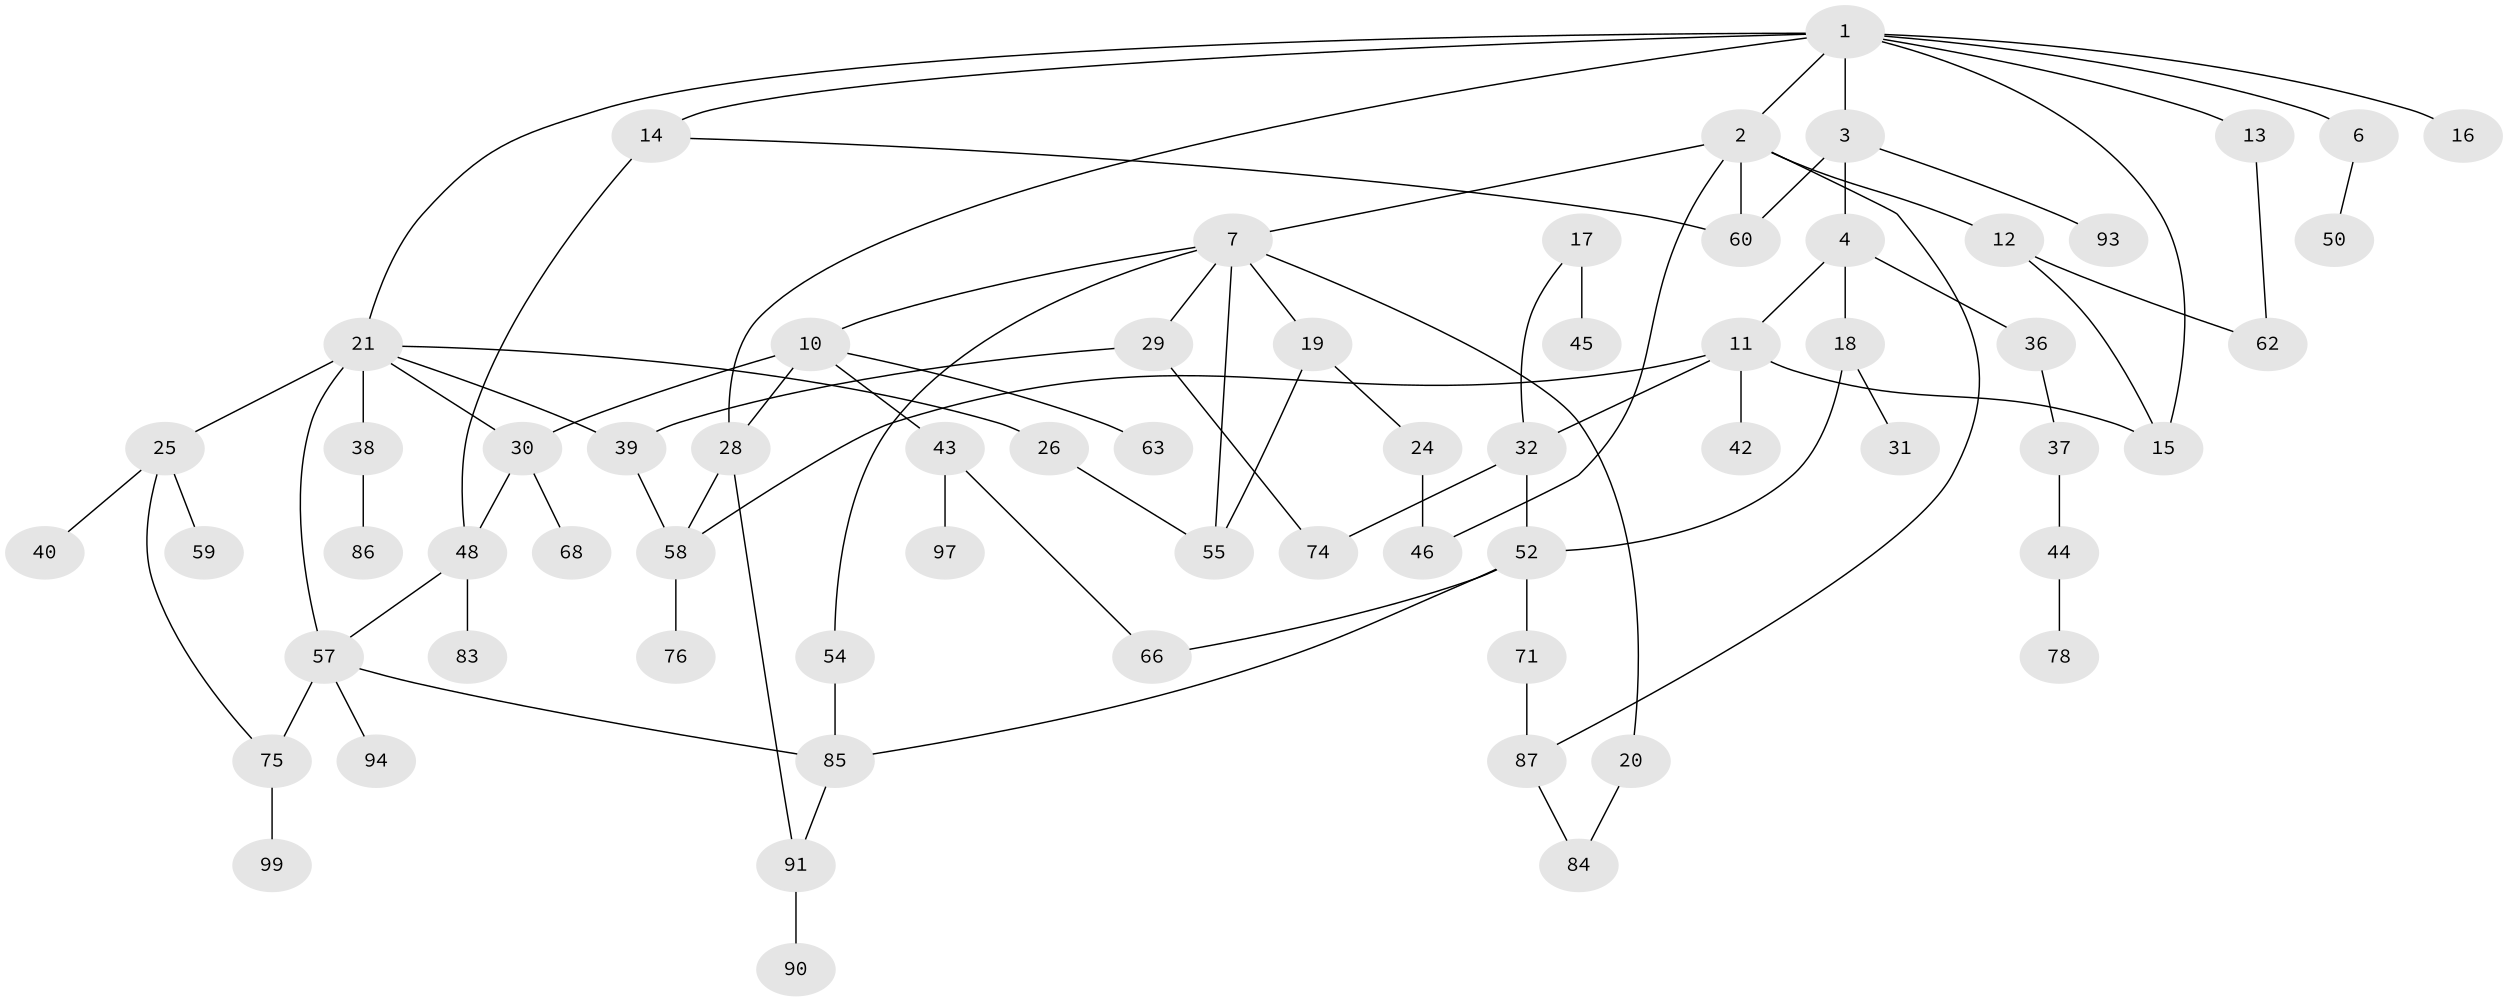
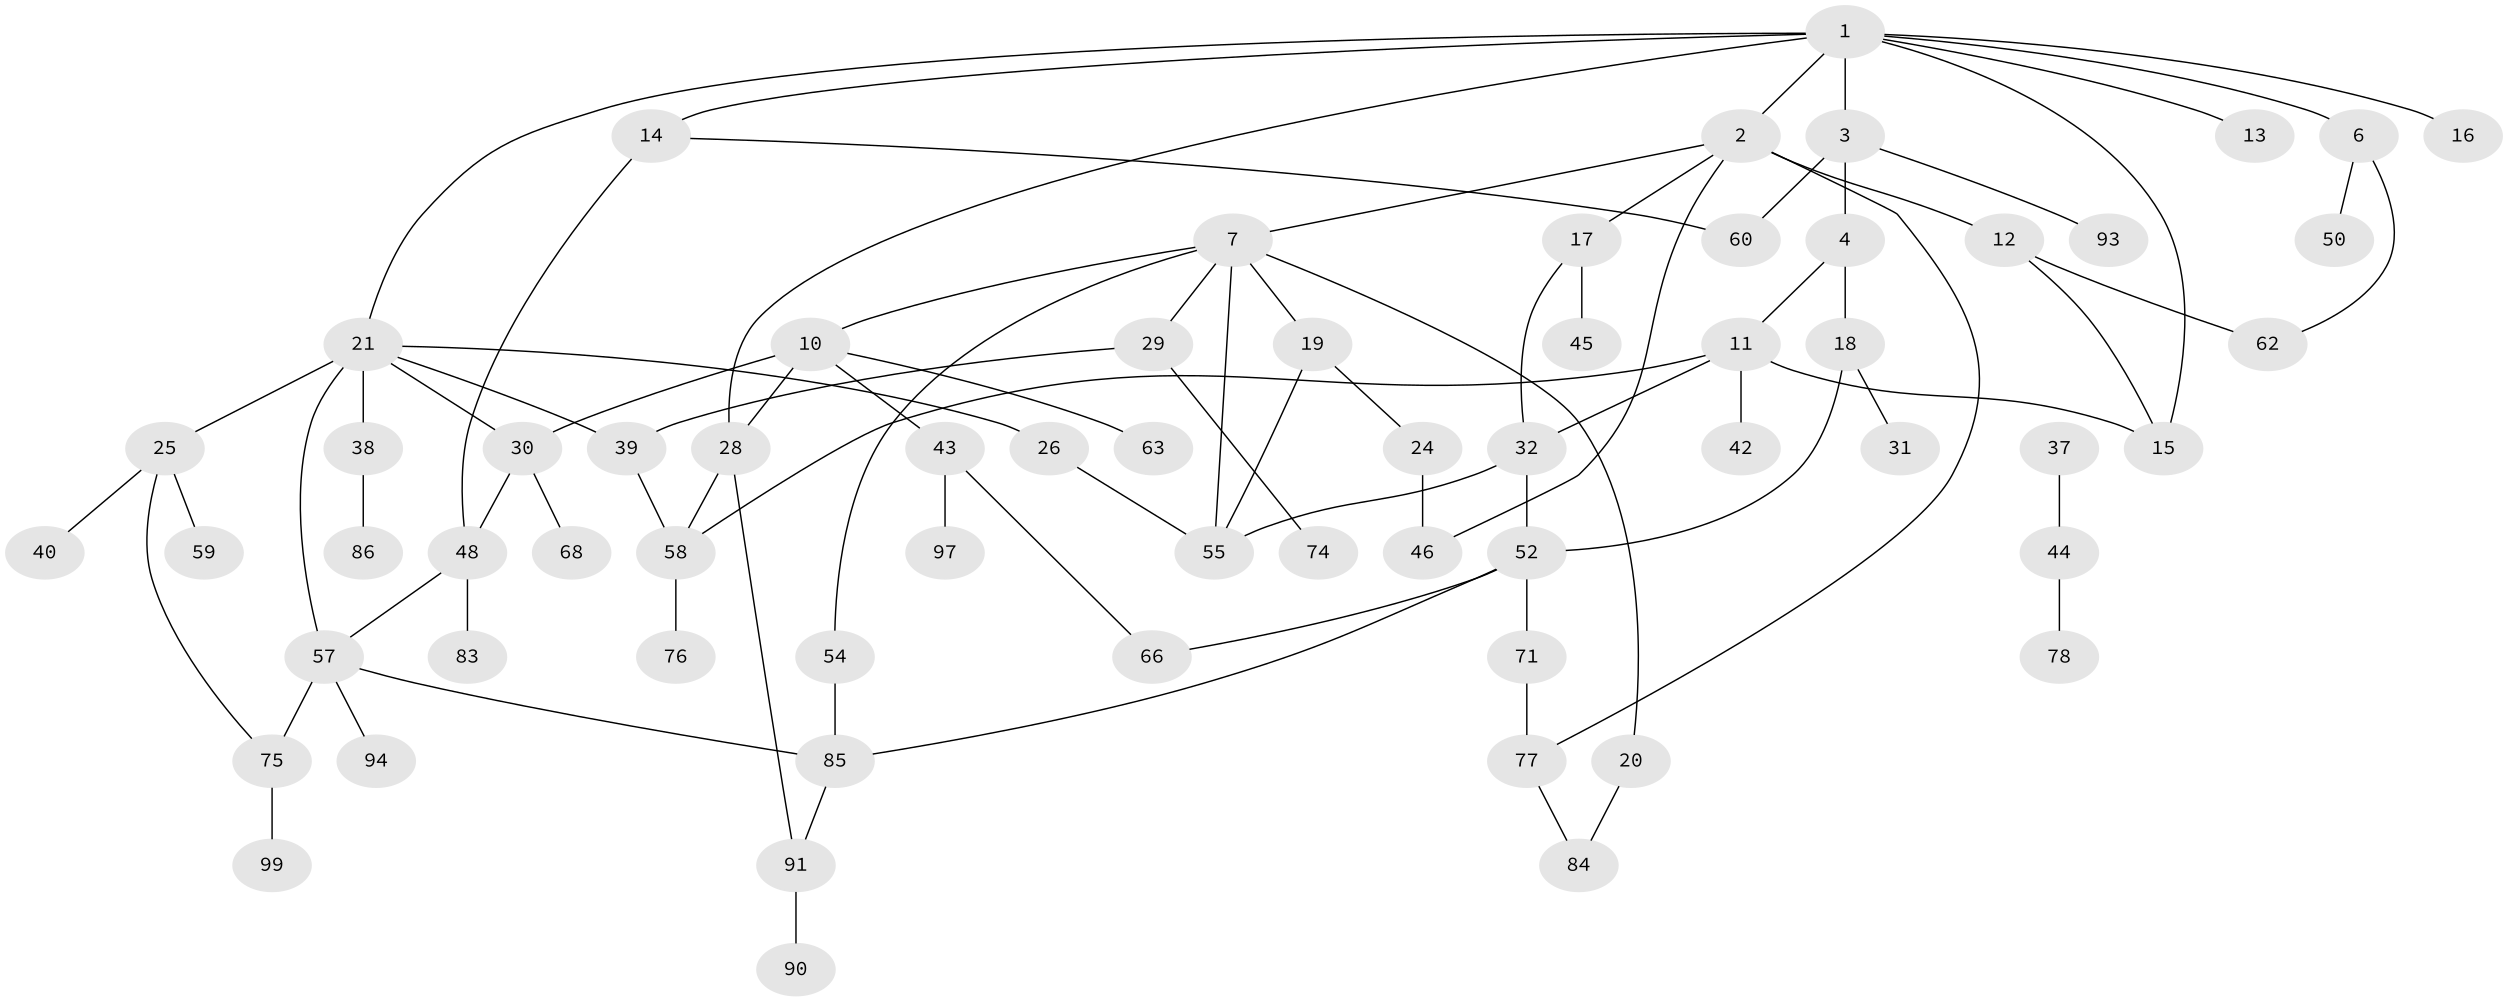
(1741, 188) -> (1661, 188)
(2261, 240) -> (2387, 266)
(2036, 344) -> none
(1434, 495) -> (1371, 501)
(1527, 761) -> (1527, 761)
